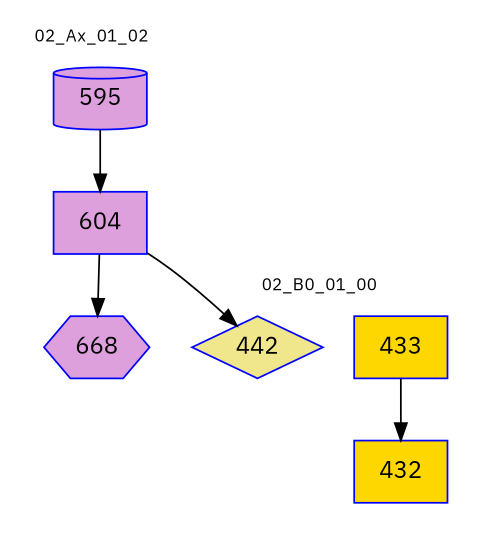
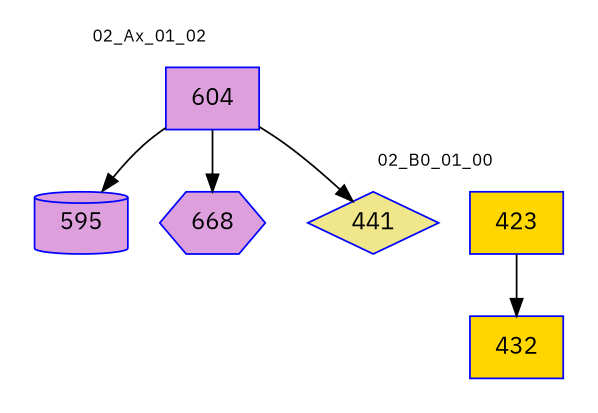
(100, 152) -> (138, 151)
(257, 347) -> (373, 223)
(401, 347) -> (517, 223)
